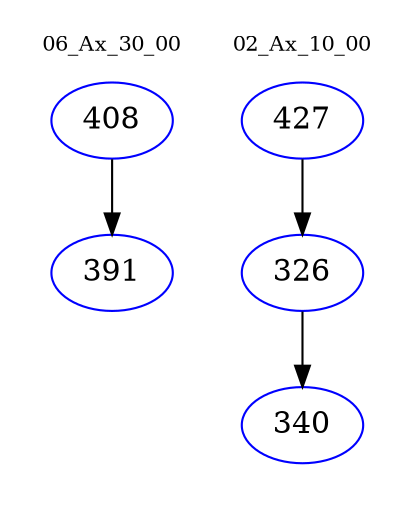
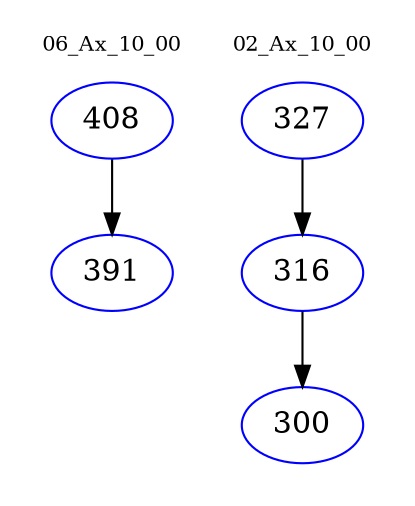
(112, 45) -> (112, 45)
(302, 121) -> (302, 121)
(302, 273) -> (302, 273)
(302, 425) -> (302, 425)
